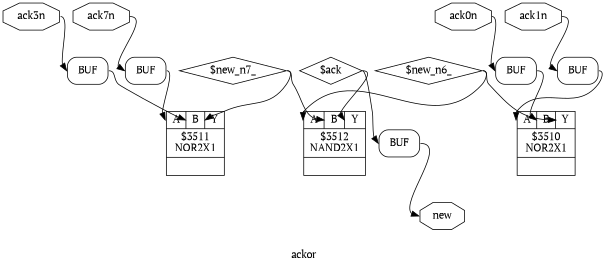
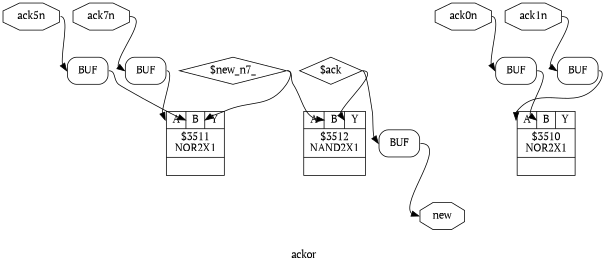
(31, 17) -> (31, 17)
(429, 71) -> none
